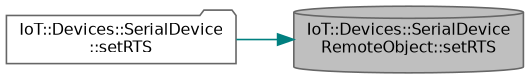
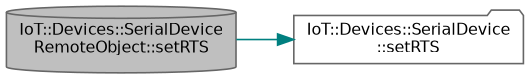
(257, 40) -> (257, 40)
